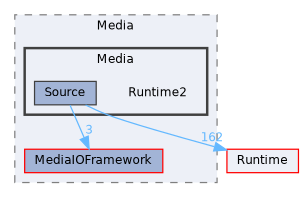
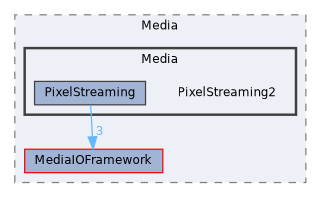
(65, 93) -> (90, 93)
(158, 93) -> (227, 93)
(263, 161) -> none
